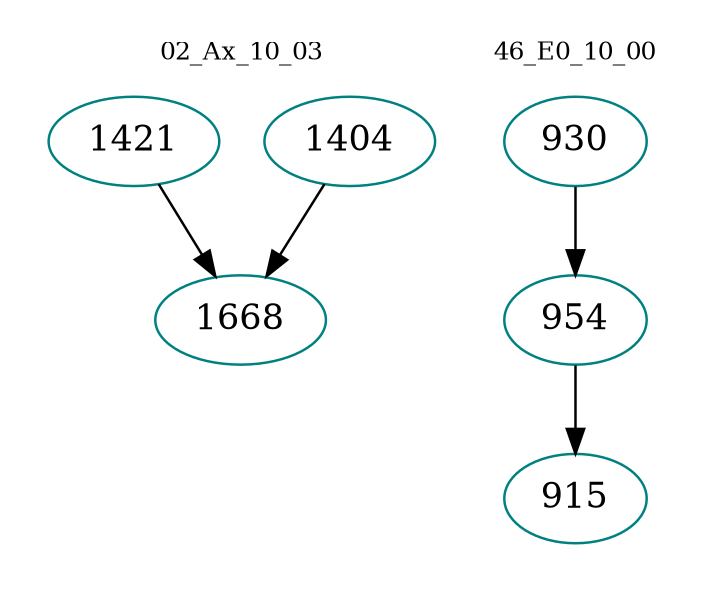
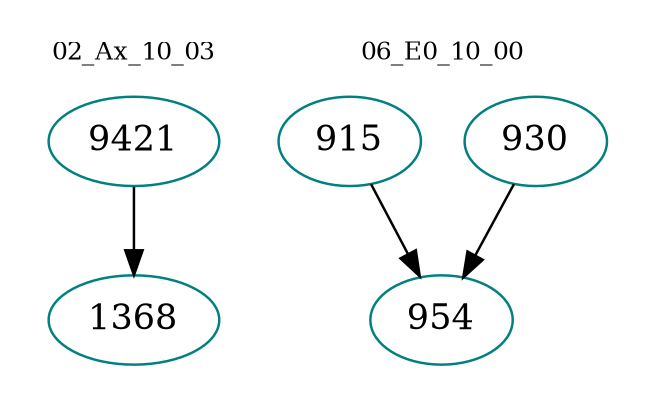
(575, 53) -> (443, 53)
(134, 141) -> (134, 141)
(350, 141) -> none
(241, 320) -> (134, 320)
(575, 397) -> (390, 219)
